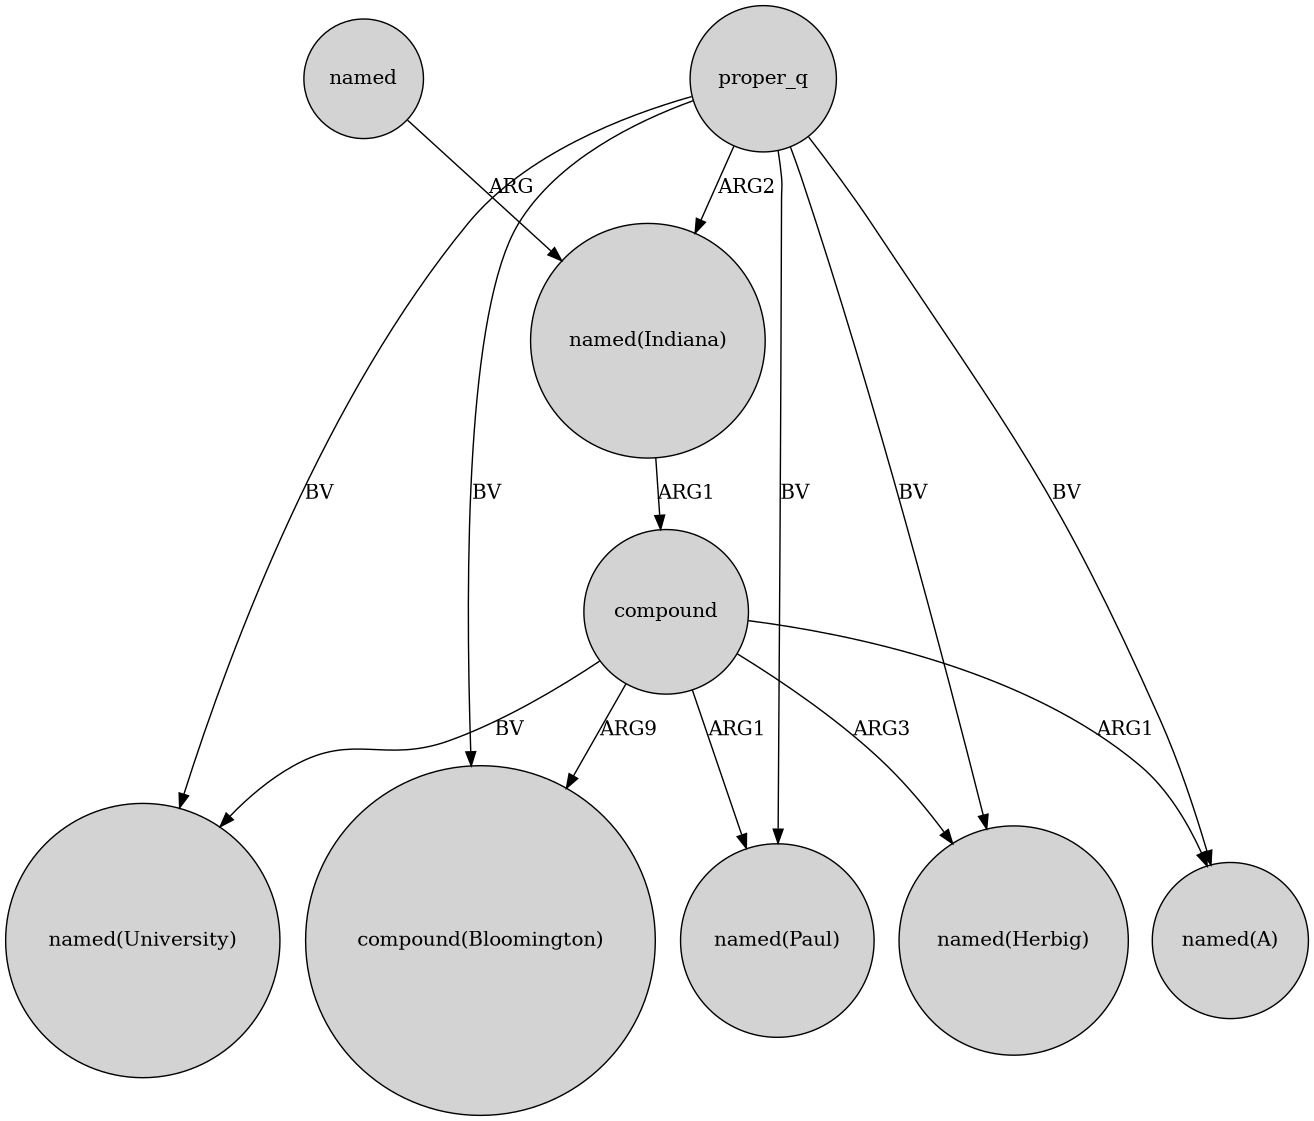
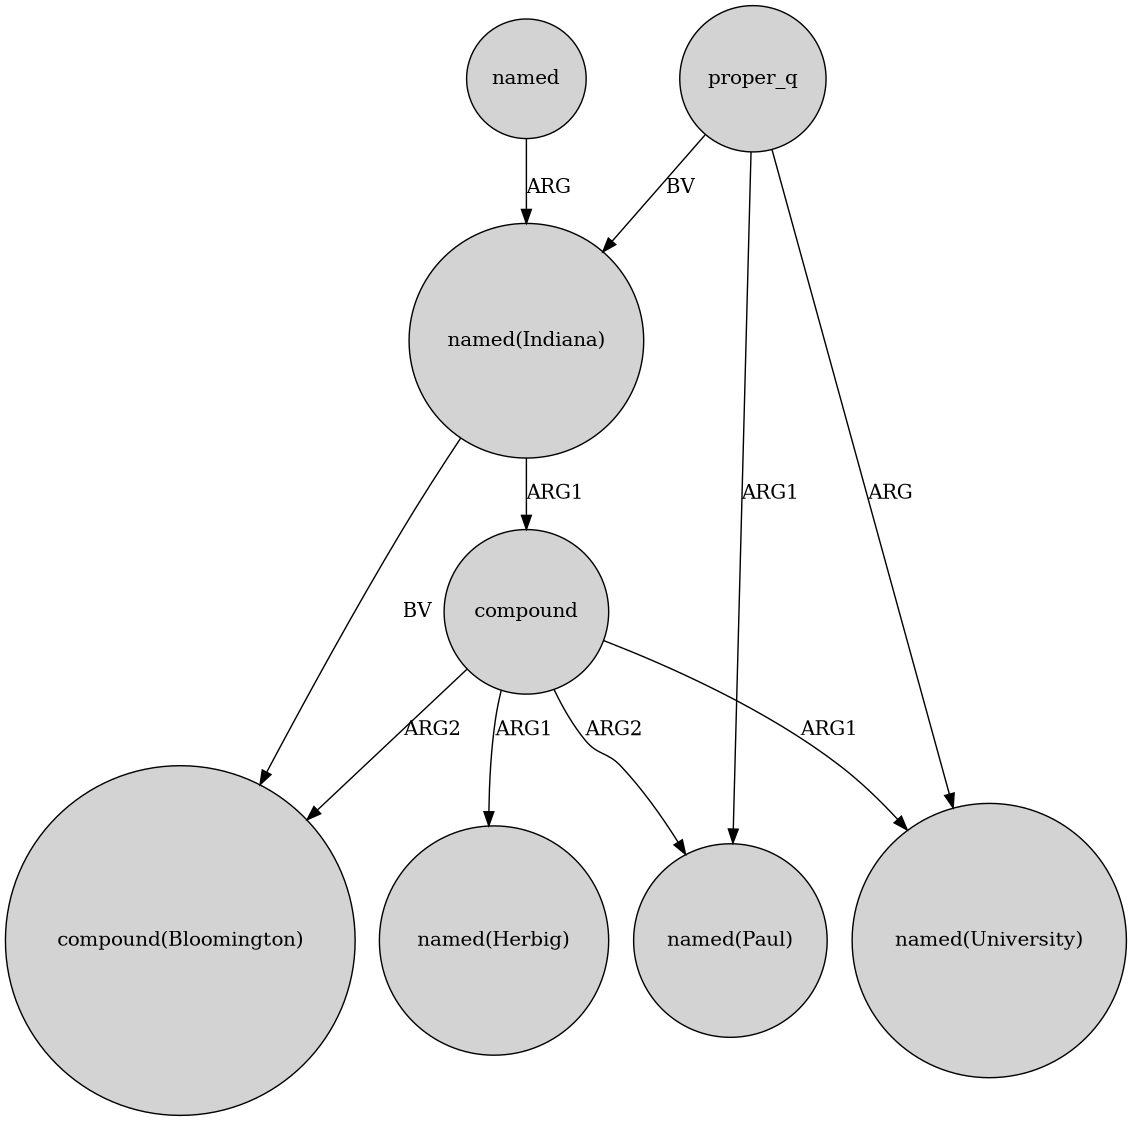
(747, 188) -> (680, 188)
(480, 376) -> (360, 603)
(893, 479) -> none
(319, 494) -> (891, 494)
(795, 494) -> (770, 494)
(509, 730) -> (830, 730)
(629, 730) -> (433, 730)
(737, 730) -> (614, 730)
(882, 730) -> (524, 730)
(1230, 941) -> none
